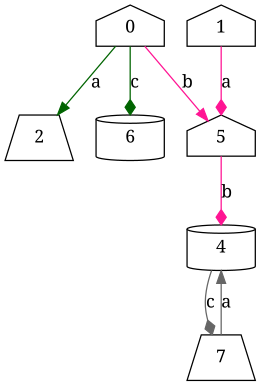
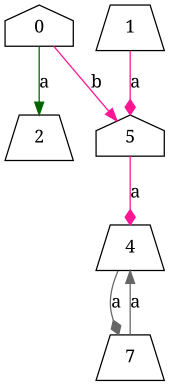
(221, 28) -> (130, 28)
(130, 138) -> none
(227, 193) -> (136, 193)
(221, 248) -> (130, 248)
(210, 303) -> (117, 303)
